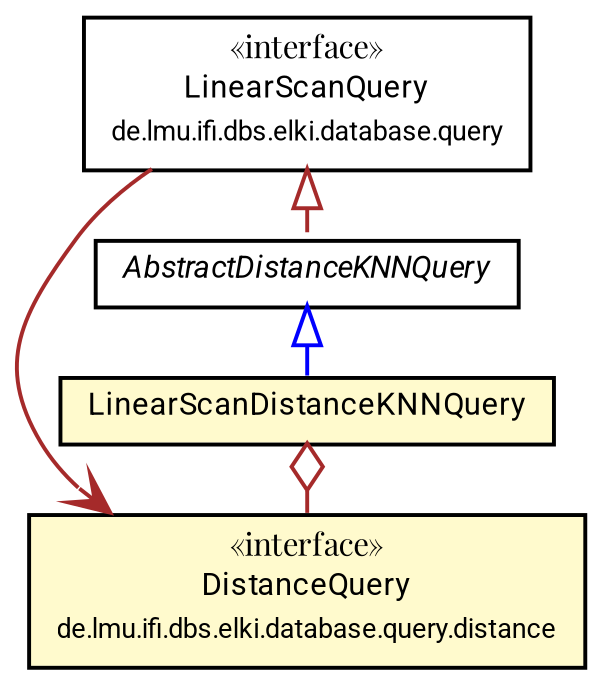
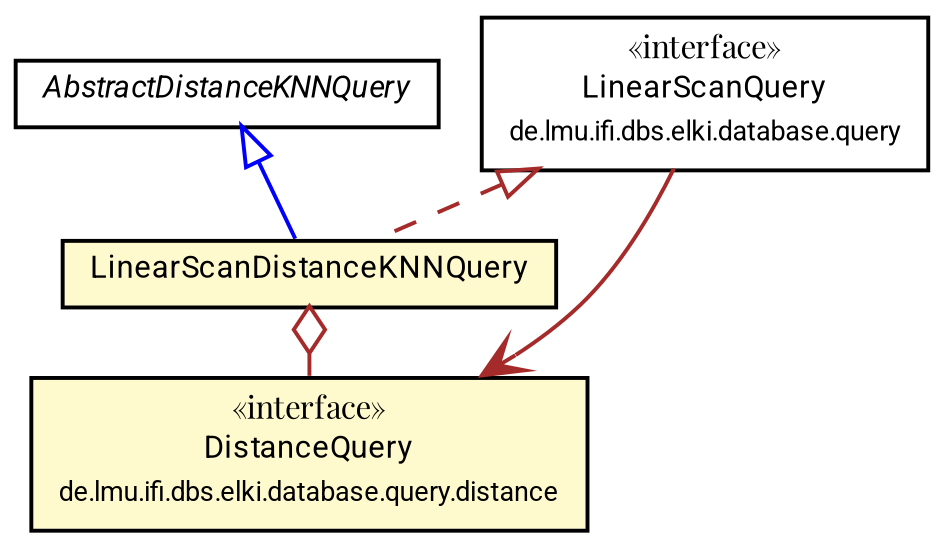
(307, 223) -> (440, 211)
